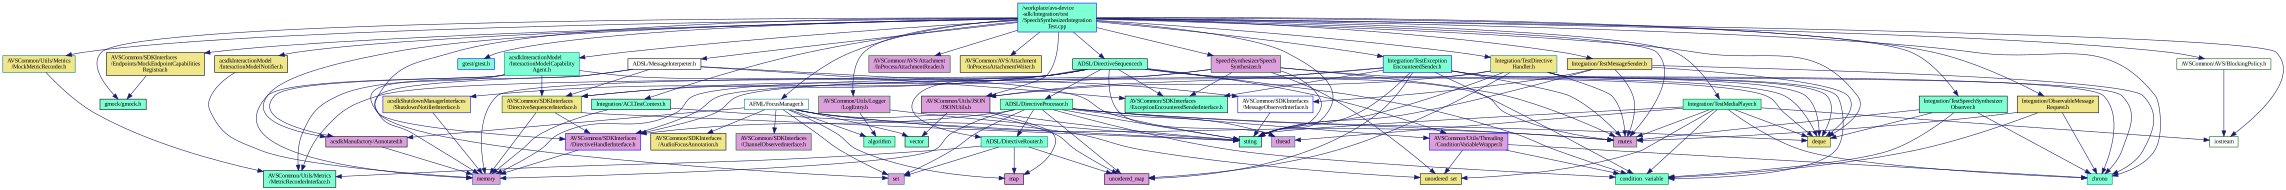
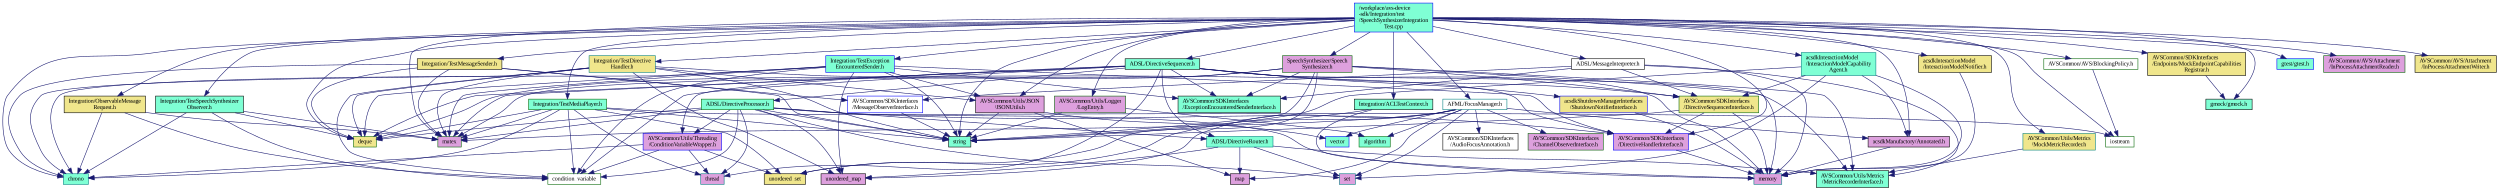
none -> (1627, 80)
(688, 142) -> (1480, 142)
(917, 142) -> (1337, 142)
none -> (697, 160)
(1642, 179) -> (574, 179)
